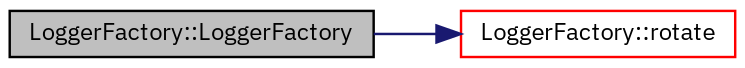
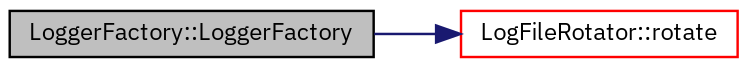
(598, 34) -> (599, 34)
